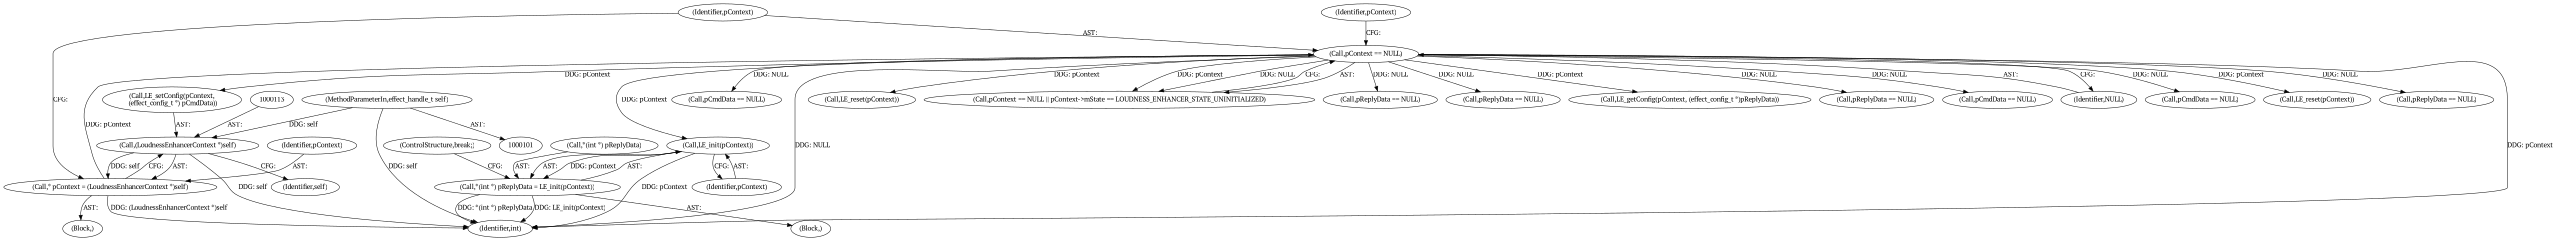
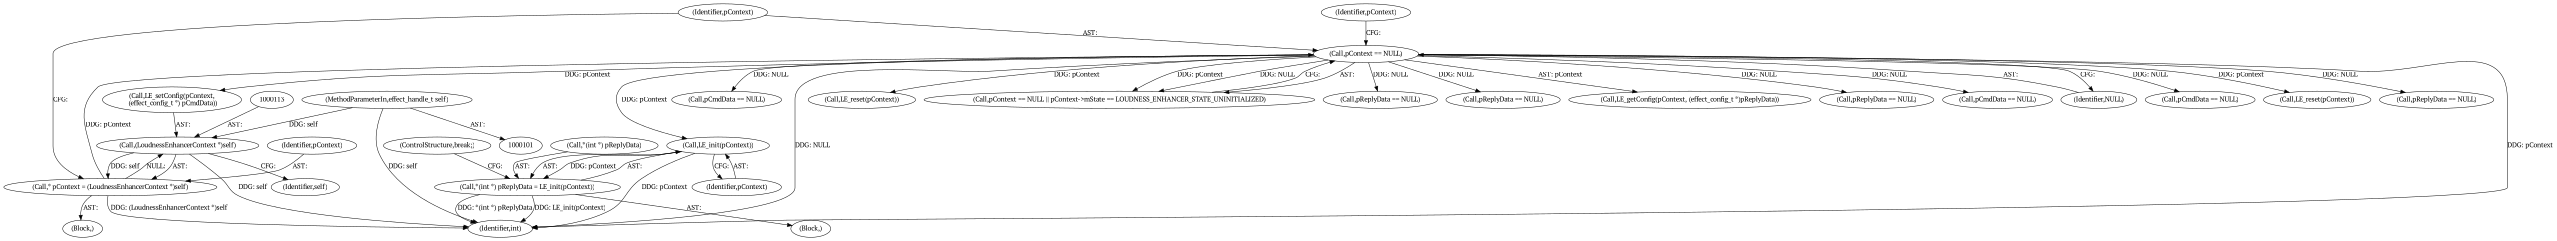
(1560, 75) -> (1560, 75)
(157, 166) -> (157, 166)
